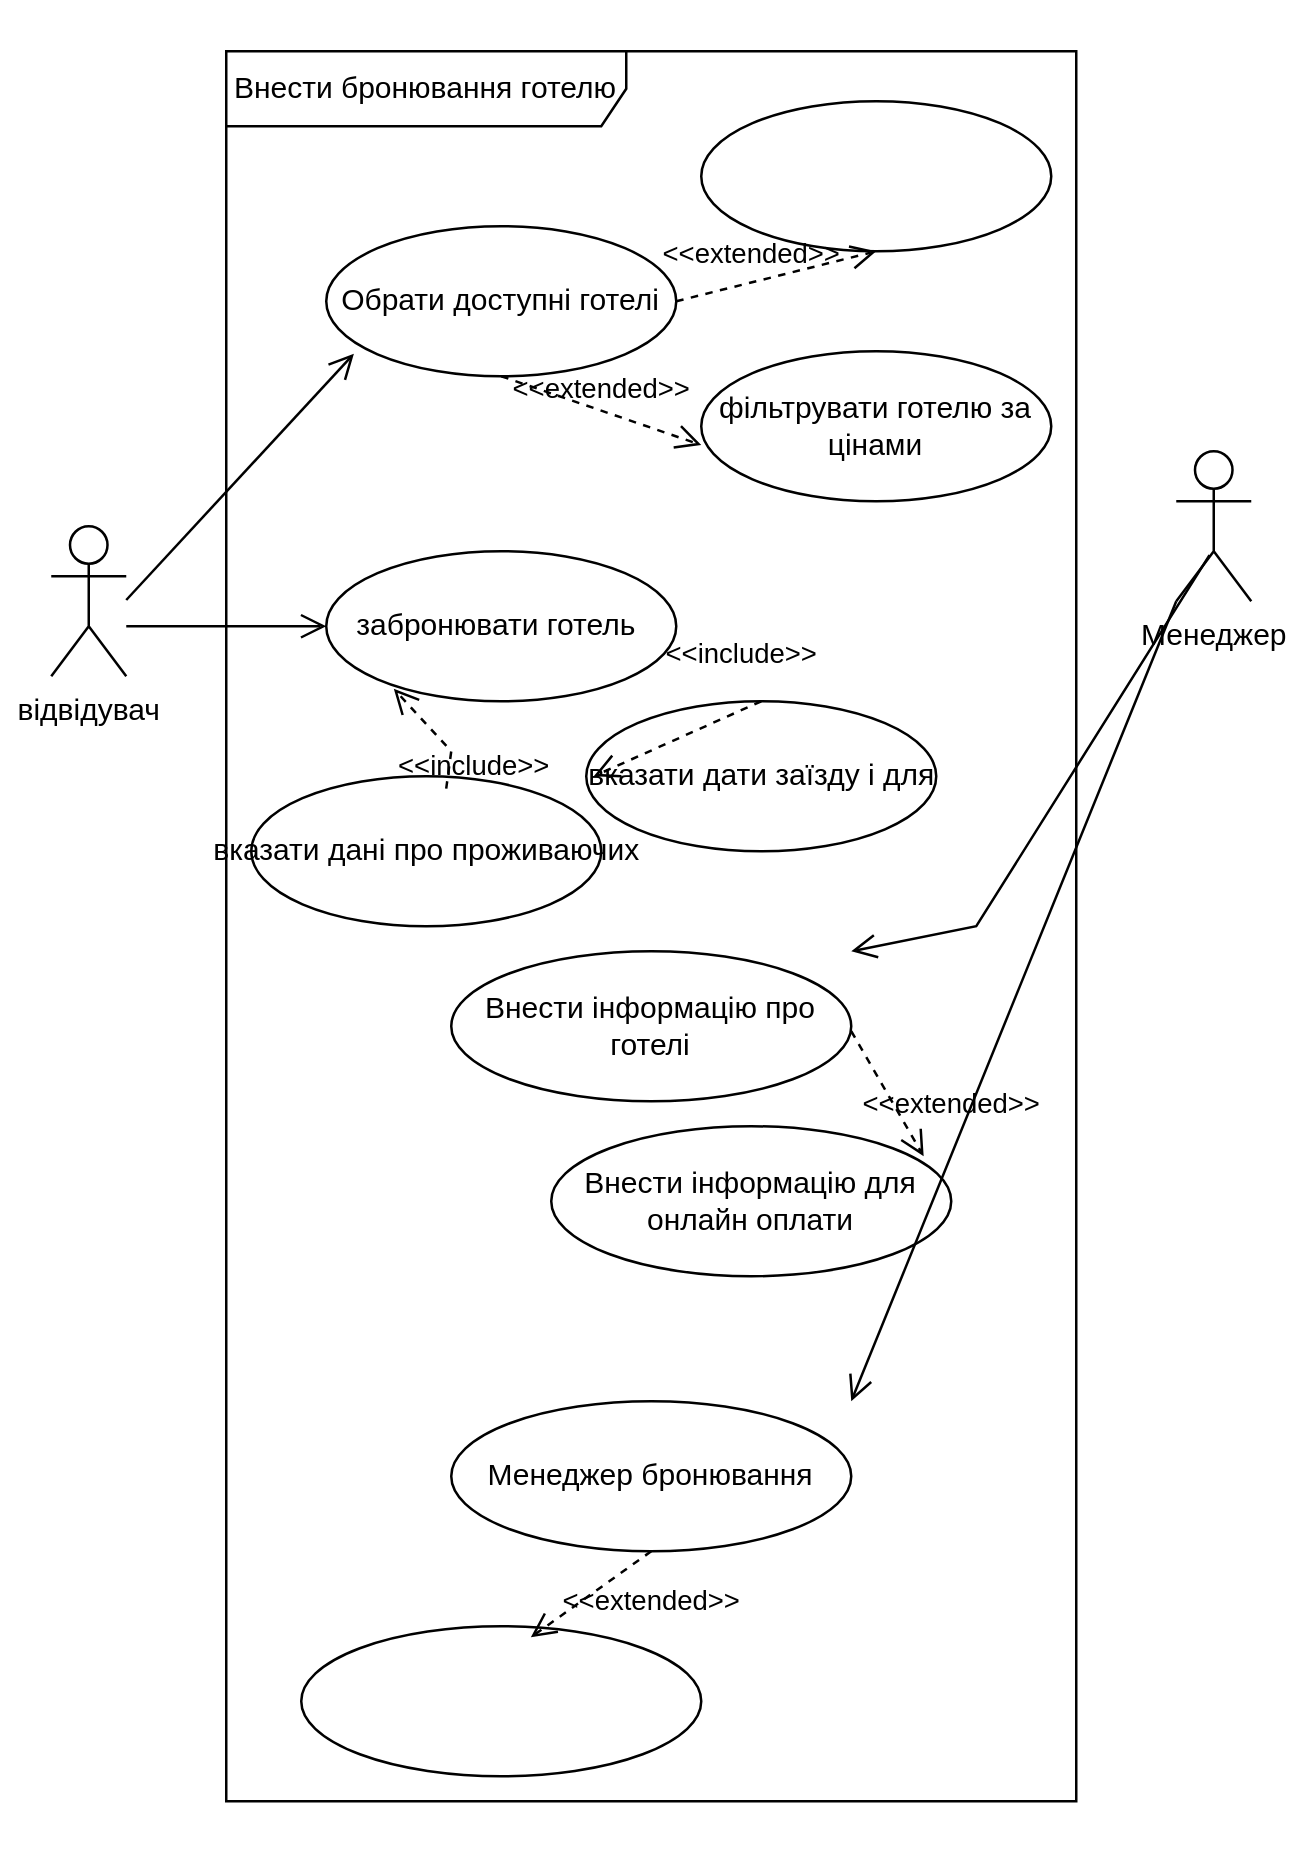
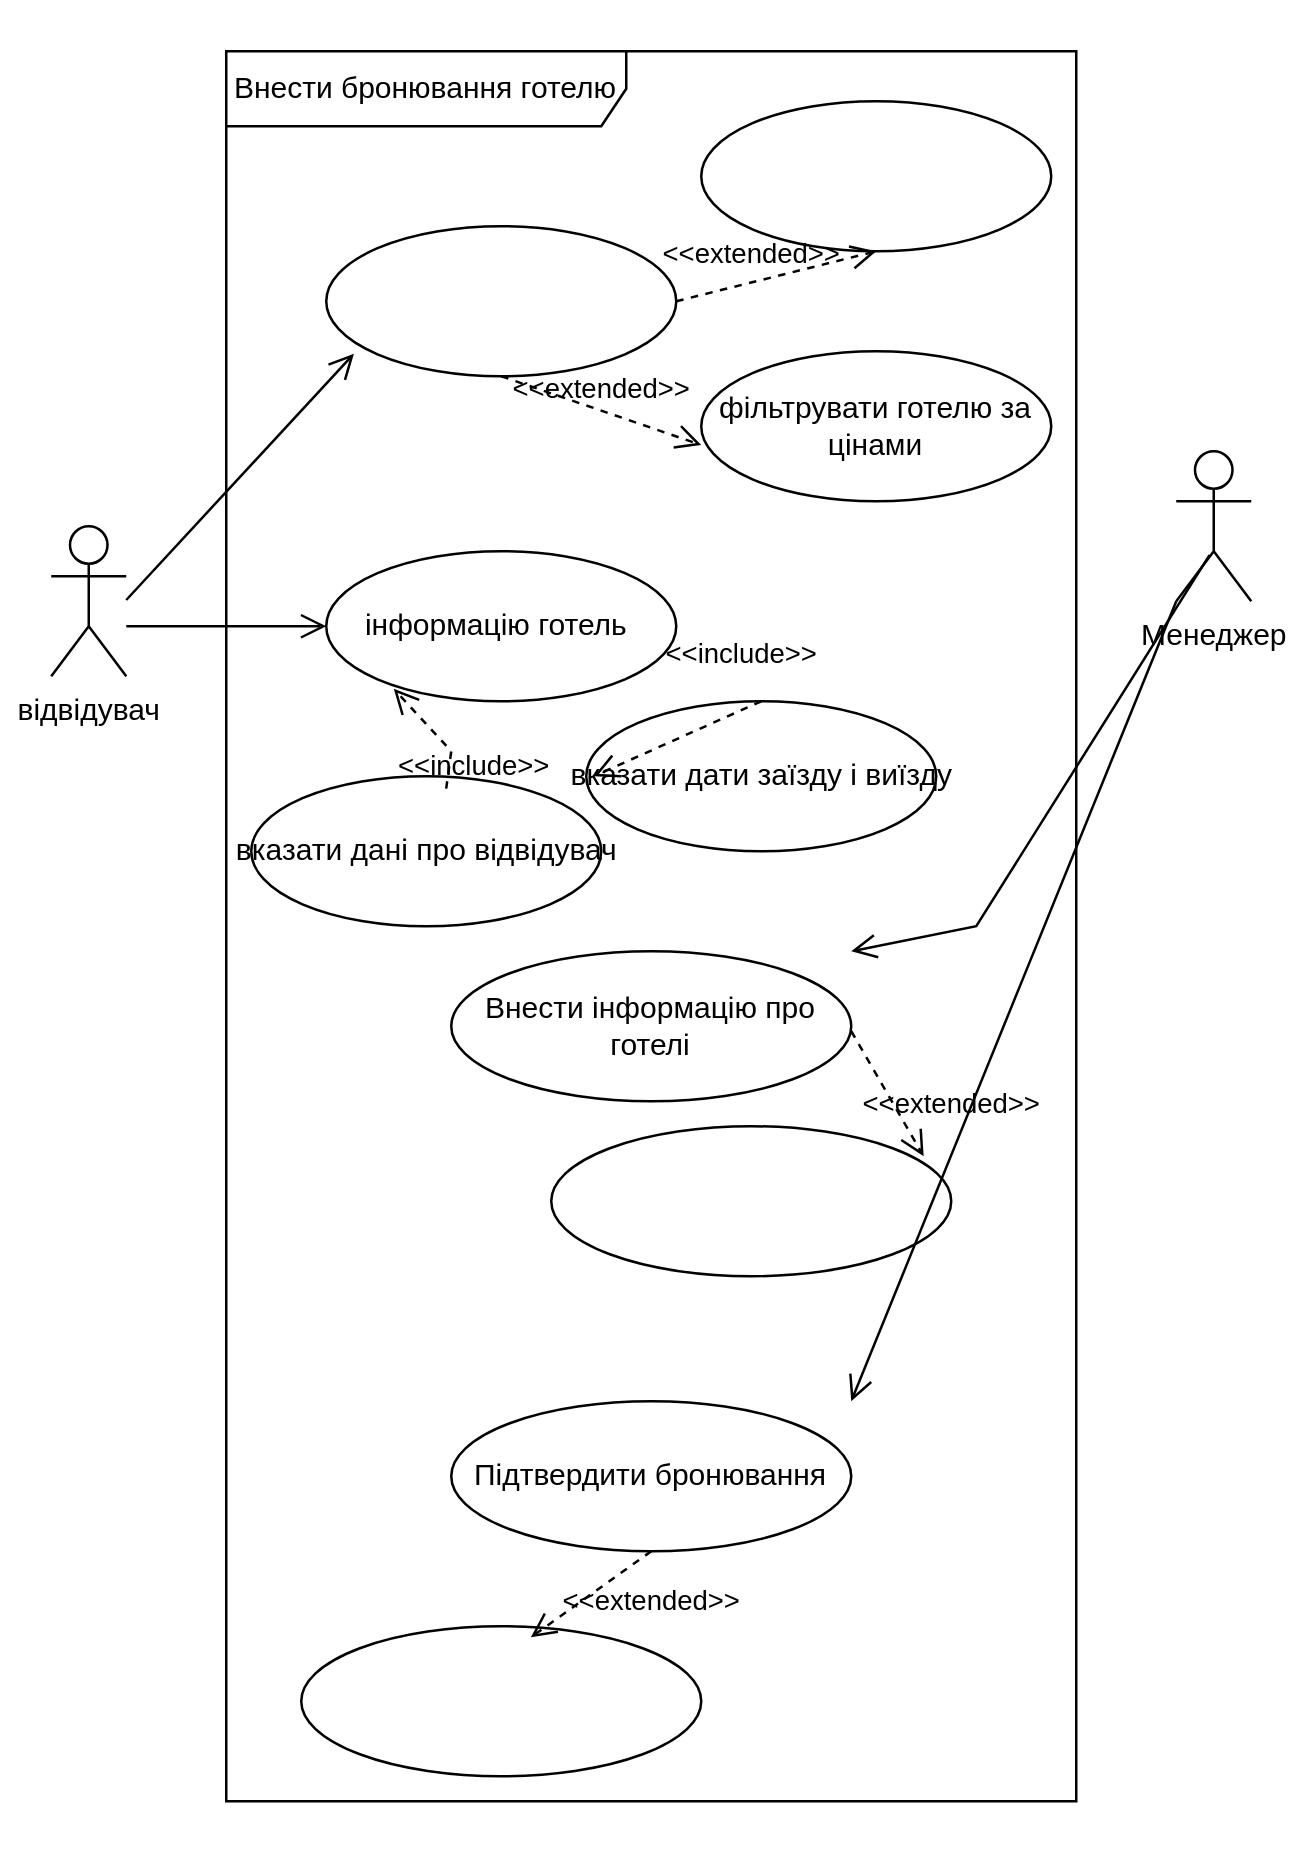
(501, 301) -> none
(501, 626) -> (501, 626)
(763, 776) -> (763, 776)
(428, 851) -> (428, 851)
(751, 1201) -> none
(651, 1476) -> (651, 1476)
